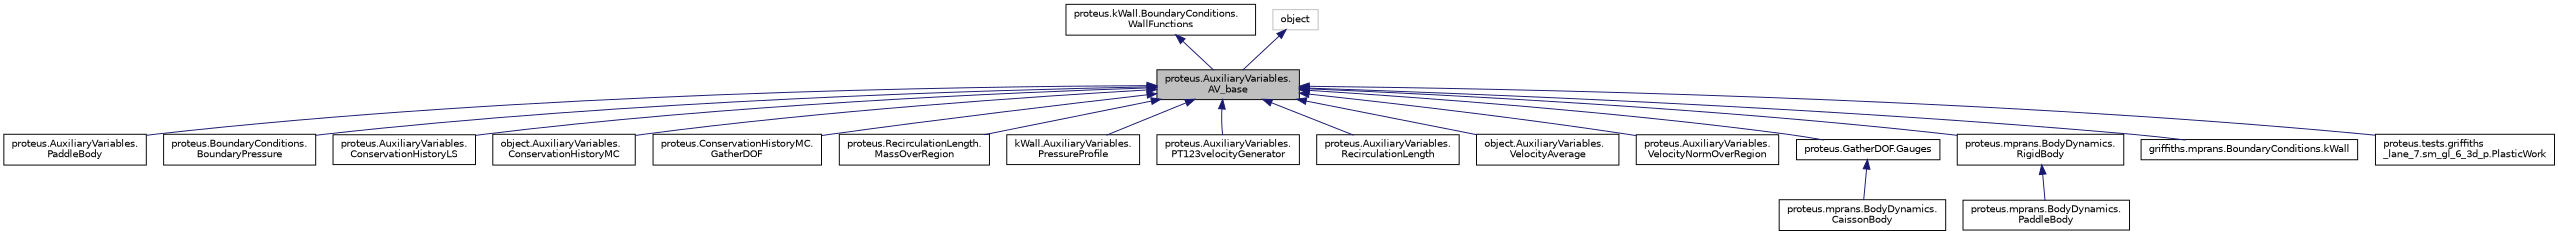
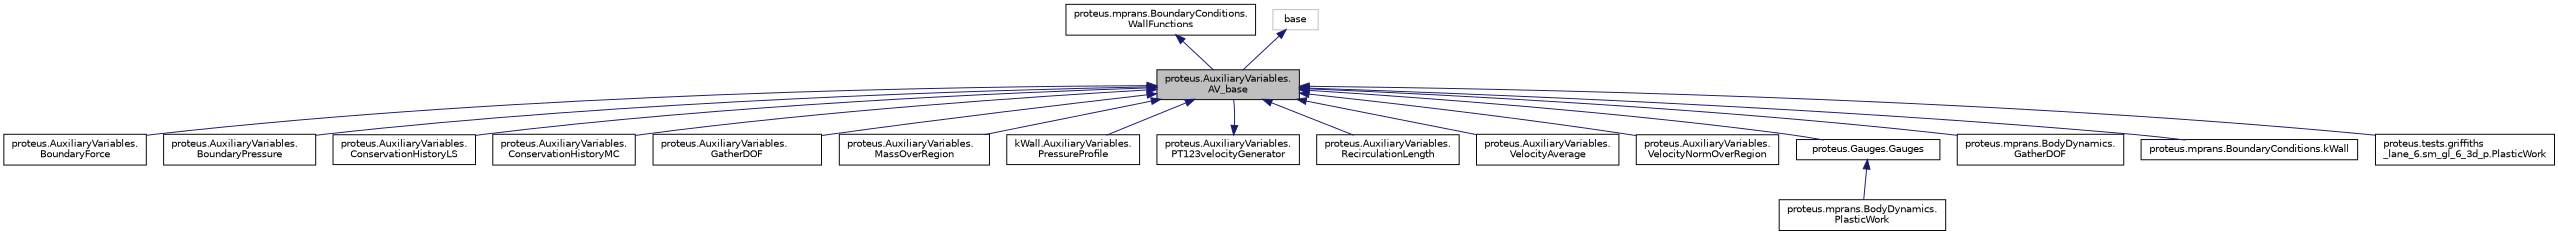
(1161, 20) -> (1161, 20)
(1296, 20) -> (1296, 20)
(1222, 122) -> (1235, 112)
(75, 150) -> (75, 150)
(240, 150) -> (240, 150)
(564, 150) -> (564, 150)
(737, 150) -> (737, 150)
(914, 150) -> (914, 150)
(1548, 150) -> (1548, 150)
(1868, 150) -> (1868, 150)
(2040, 150) -> (2040, 150)
(2249, 150) -> (2249, 150)
(2465, 150) -> (2465, 150)
(1862, 215) -> (1862, 215)
(2046, 215) -> none
